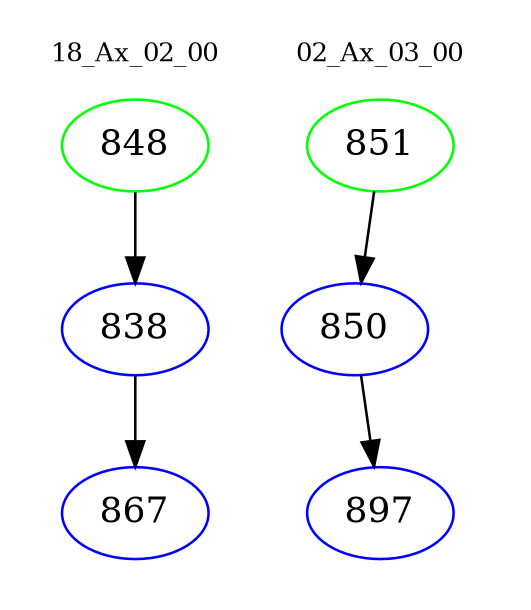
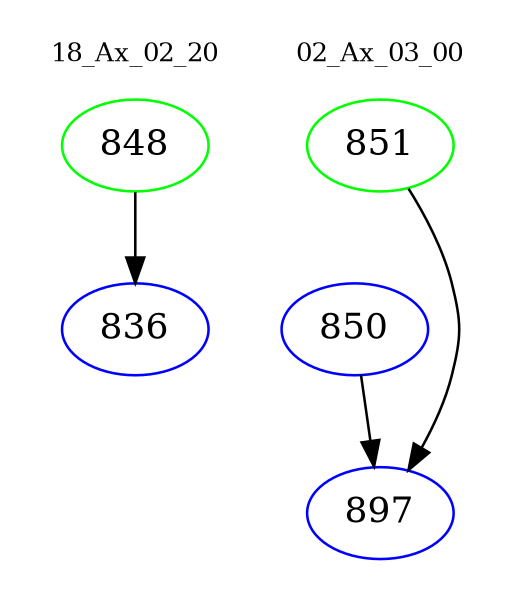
(135, 55) -> (135, 55)
(370, 224) -> (458, 316)
(135, 329) -> (135, 329)
(135, 513) -> none
